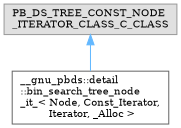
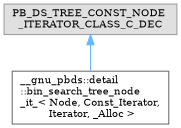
(90, 19) -> (90, 19)
